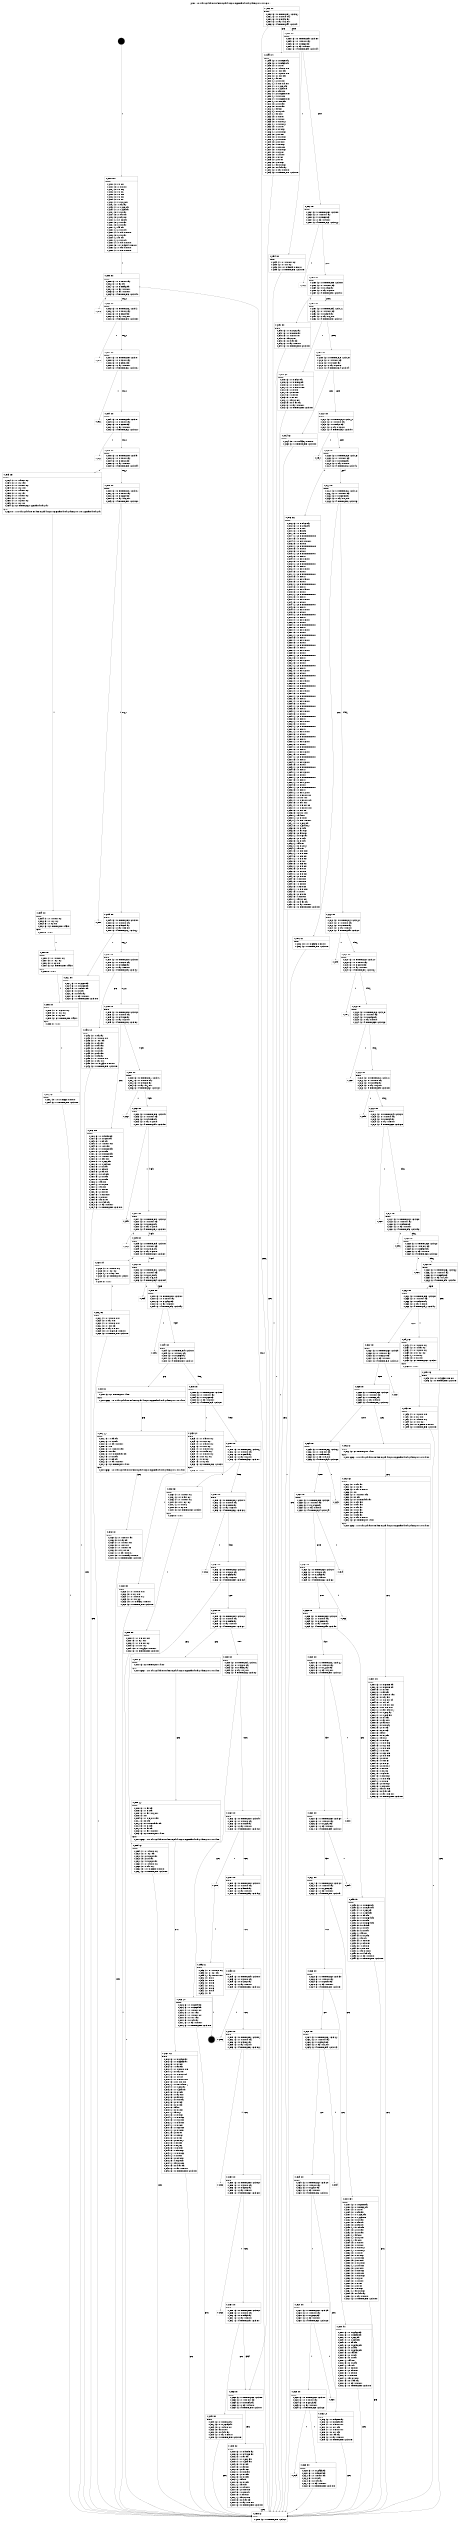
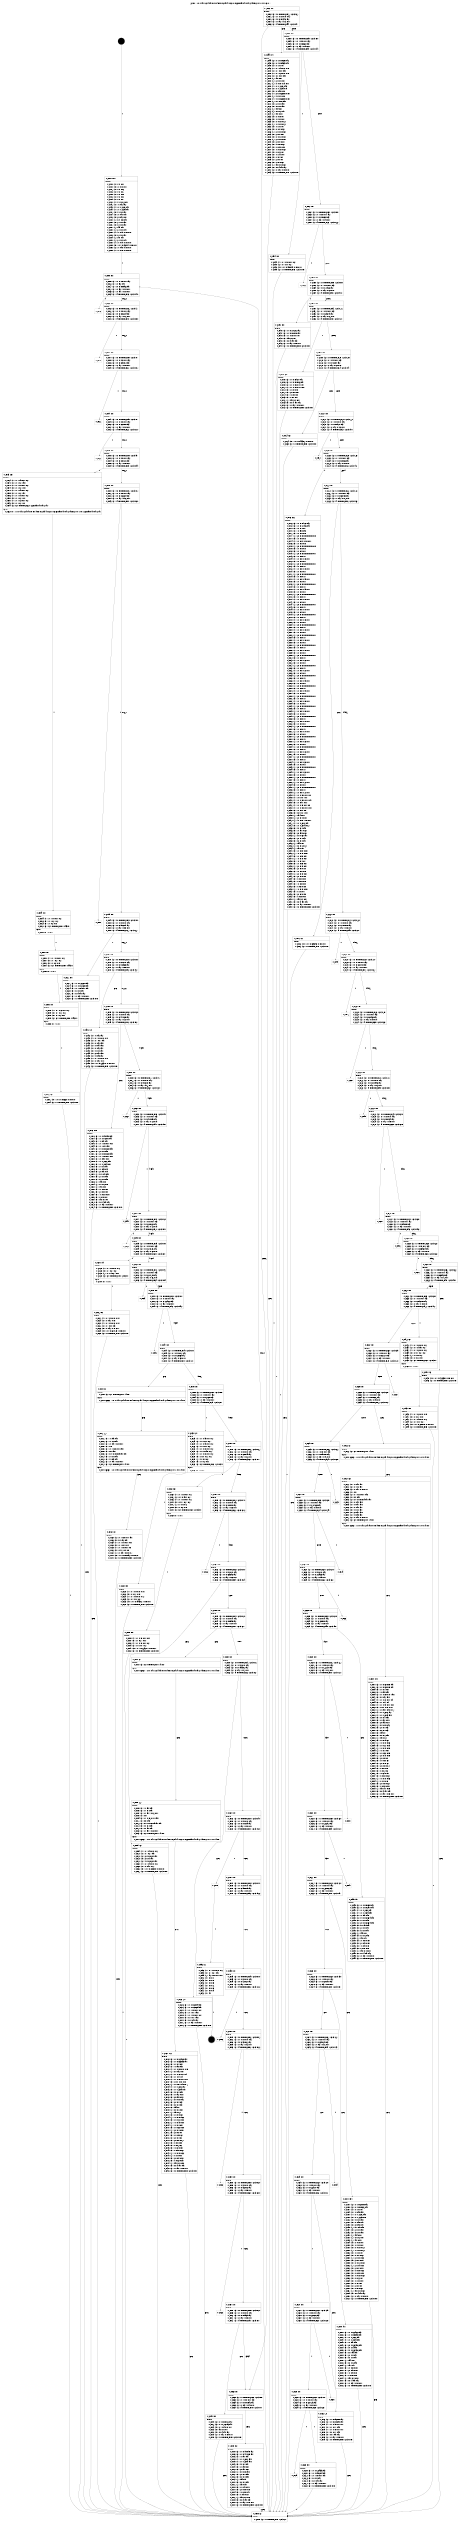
(380, 2279) -> none
